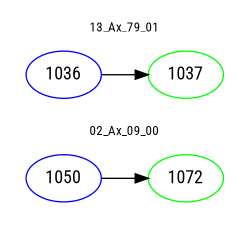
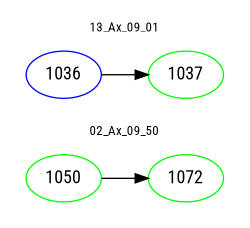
(125, 28) -> (125, 28)
(125, 132) -> (125, 132)
(64, 178) -> (64, 178)
